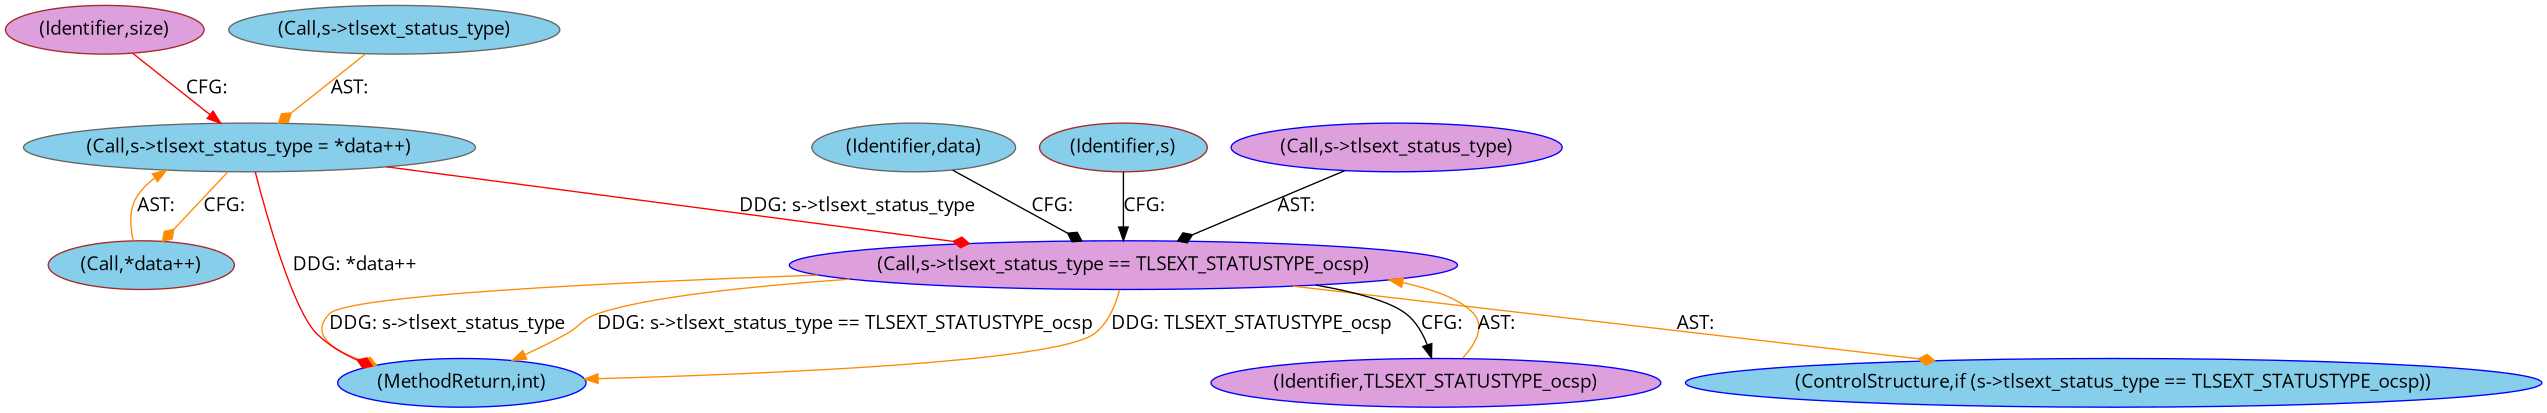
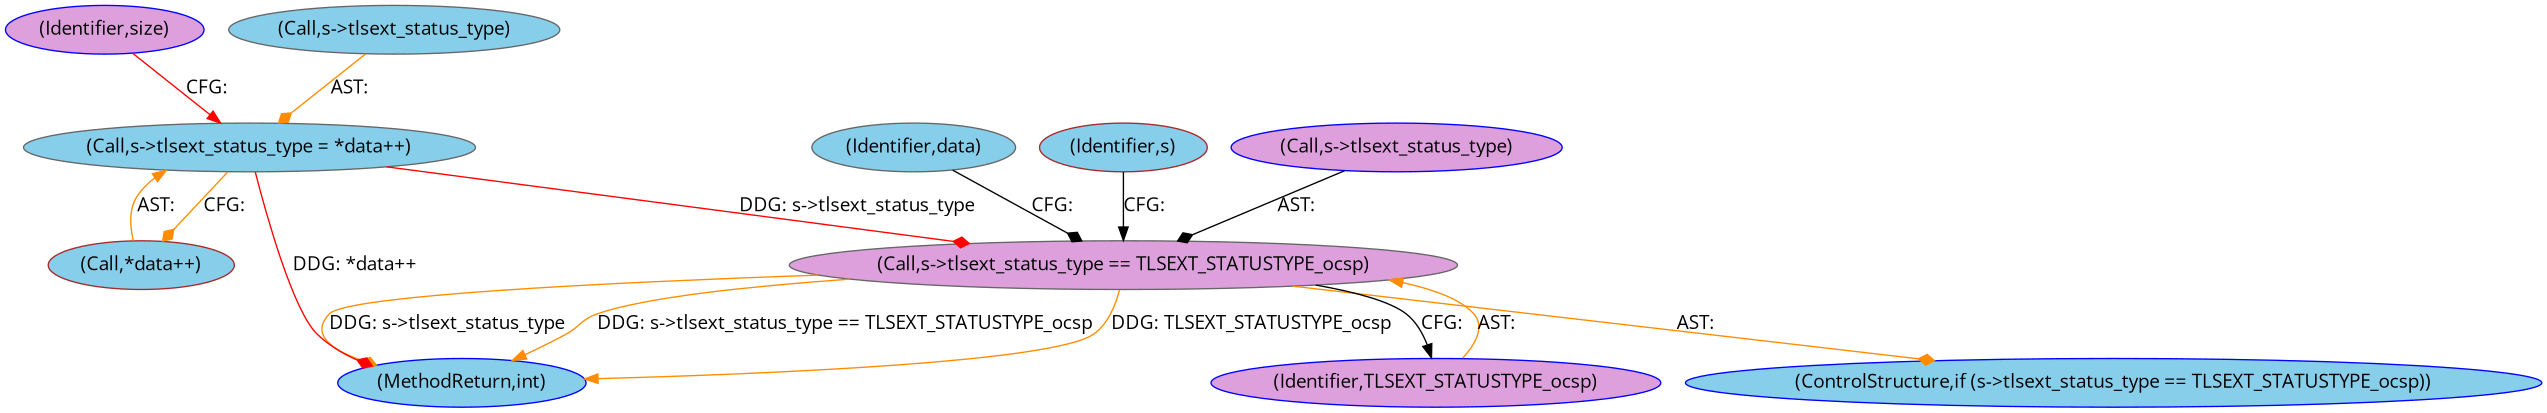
(105, 30) -> (105, 30)
(1123, 265) -> (1123, 265)
